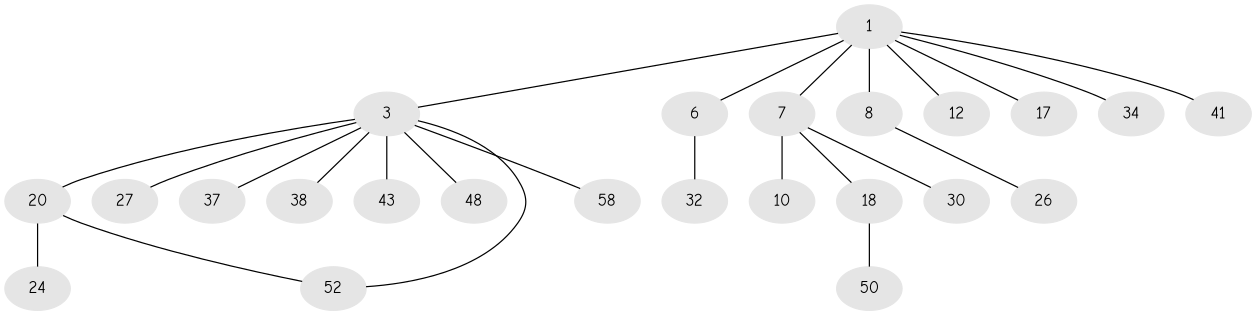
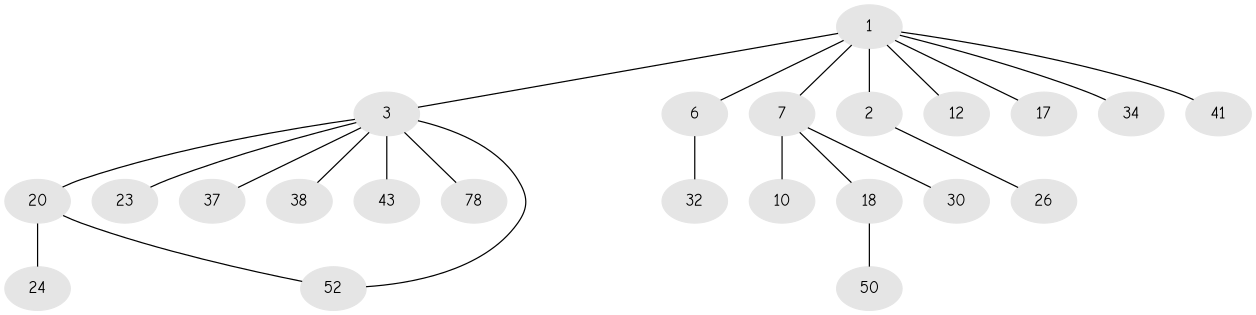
(869, 114) -> (869, 114)
(125, 201) -> (125, 201)
(474, 201) -> (474, 201)
(607, 201) -> none
